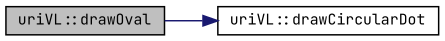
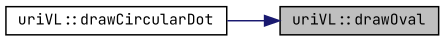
(184, 21) -> (246, 21)
